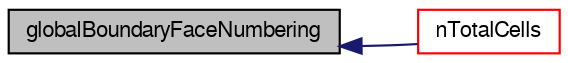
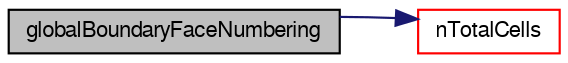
(390, 45) -> (368, 17)
